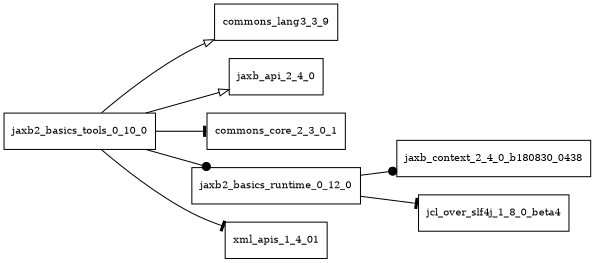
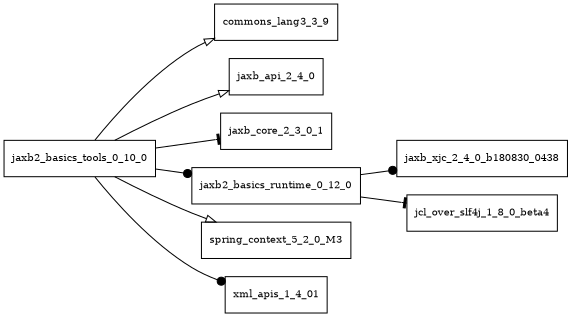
(276, 131) -> (276, 131)
(494, 159) -> (482, 159)
(158, 192) -> (150, 236)
none -> (276, 240)
